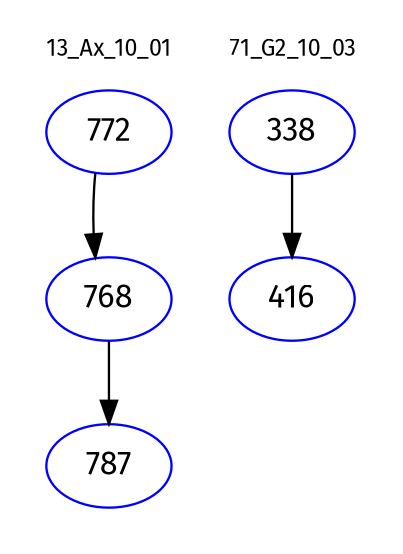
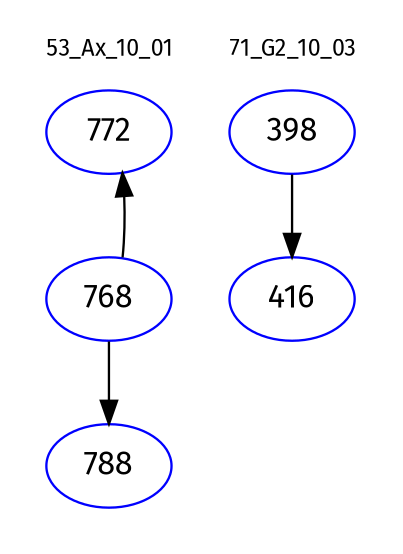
(110, 50) -> (110, 50)
(292, 132) -> (292, 132)
(93, 204) -> (124, 227)
(109, 466) -> (109, 466)
